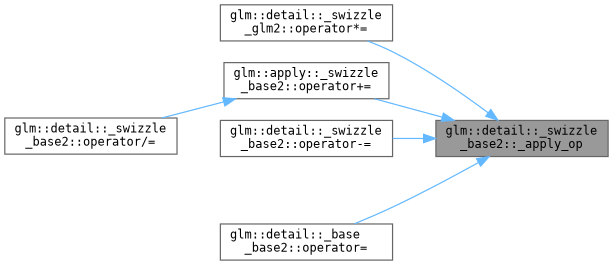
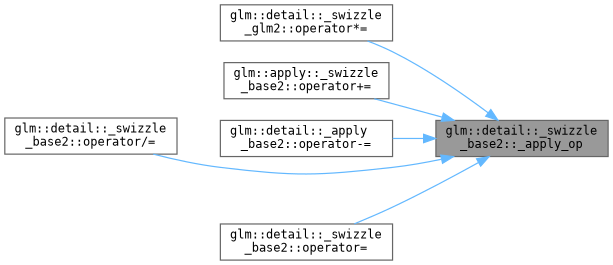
(193, 110) -> (297, 174)
(306, 138) -> (306, 138)
(306, 242) -> (306, 242)
